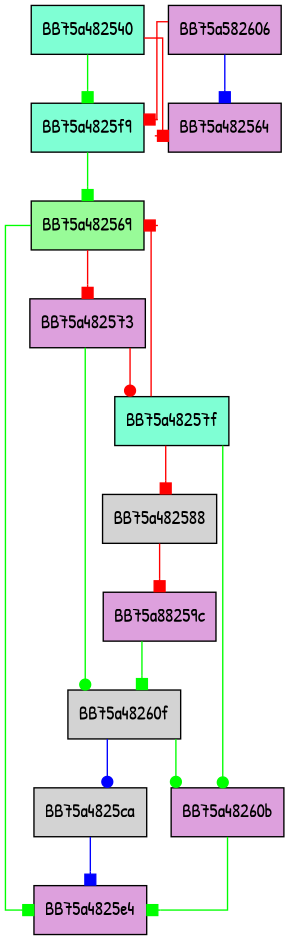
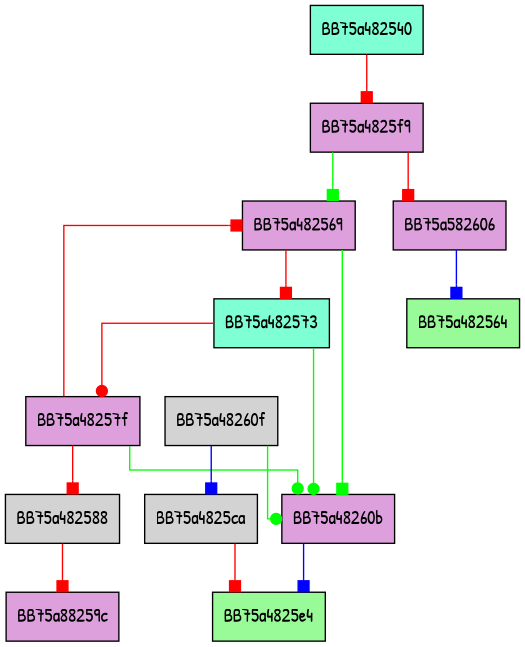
(157, 66) -> (408, 170)
(88, 72) -> (367, 72)
(163, 78) -> none
(88, 128) -> (367, 128)
(225, 128) -> (463, 323)
(88, 225) -> (299, 225)
(88, 323) -> (272, 323)
(172, 421) -> (83, 421)
(85, 513) -> (314, 416)
(5, 562) -> (342, 365)
(142, 659) -> none
(107, 758) -> (211, 461)
(90, 854) -> (235, 561)
(228, 907) -> (304, 561)
(90, 910) -> (269, 617)
